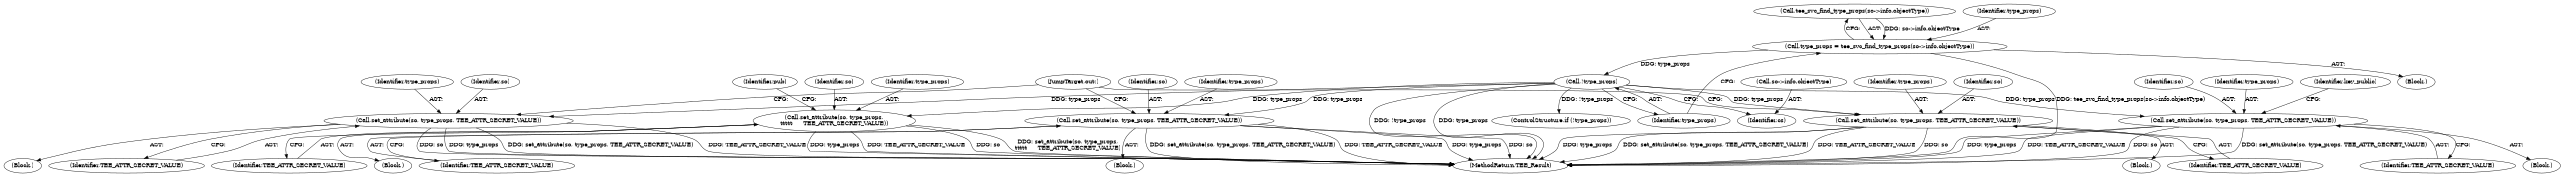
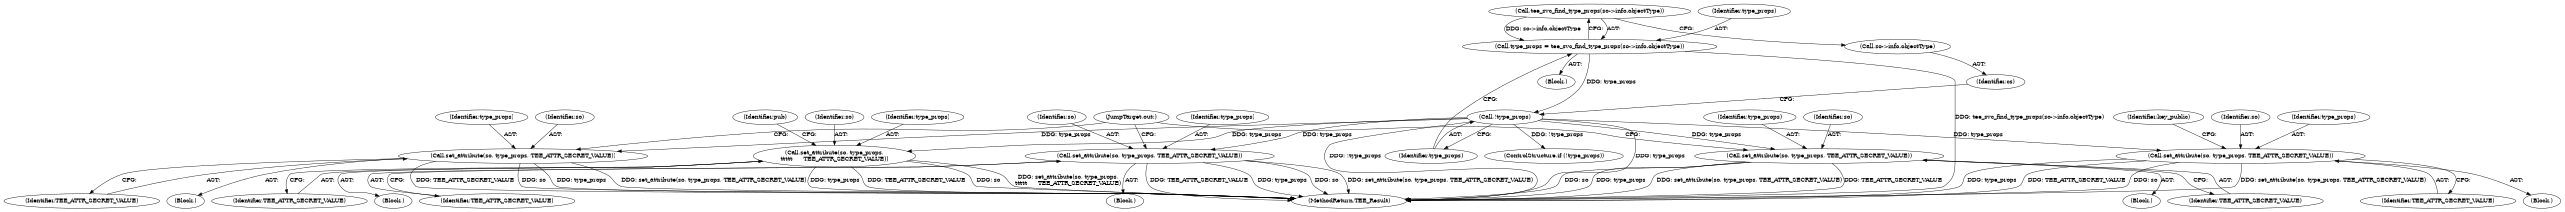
none -> (1727, 38)
(1683, 102) -> (1756, 99)
